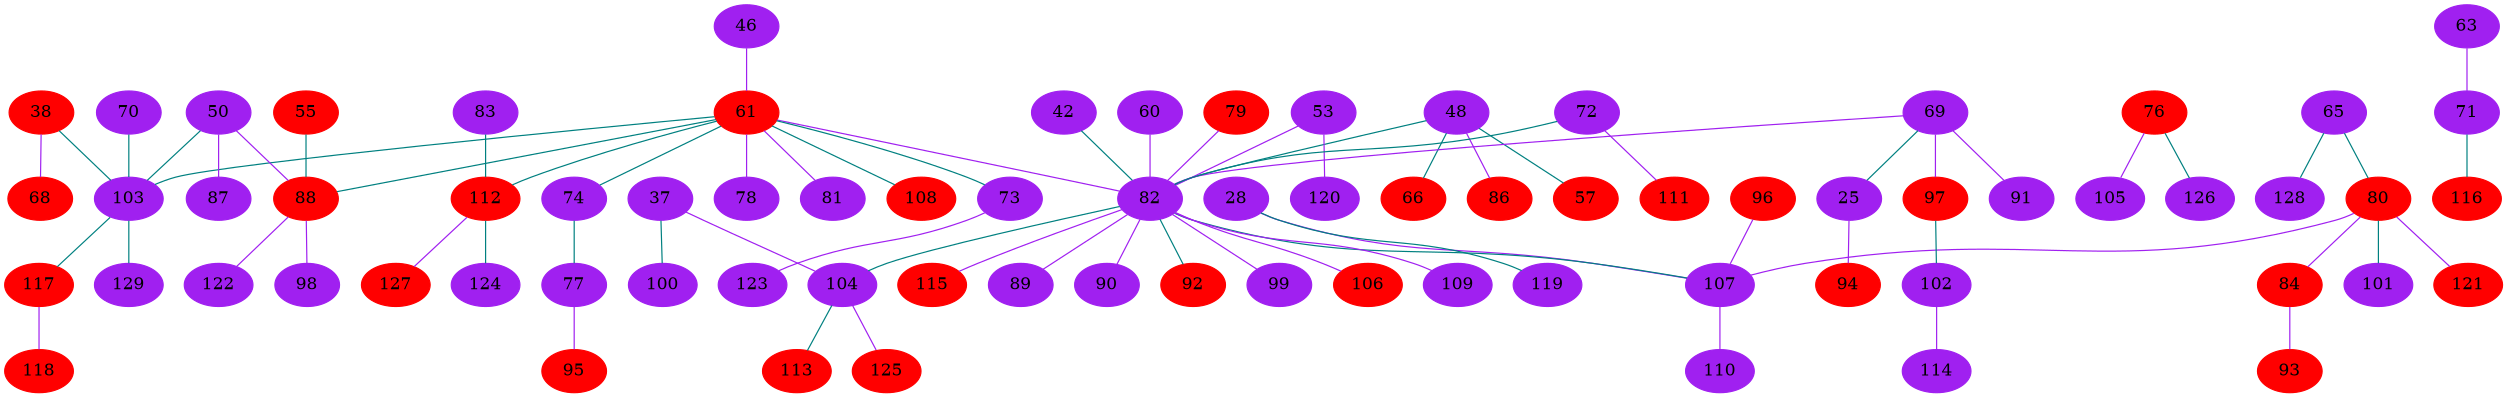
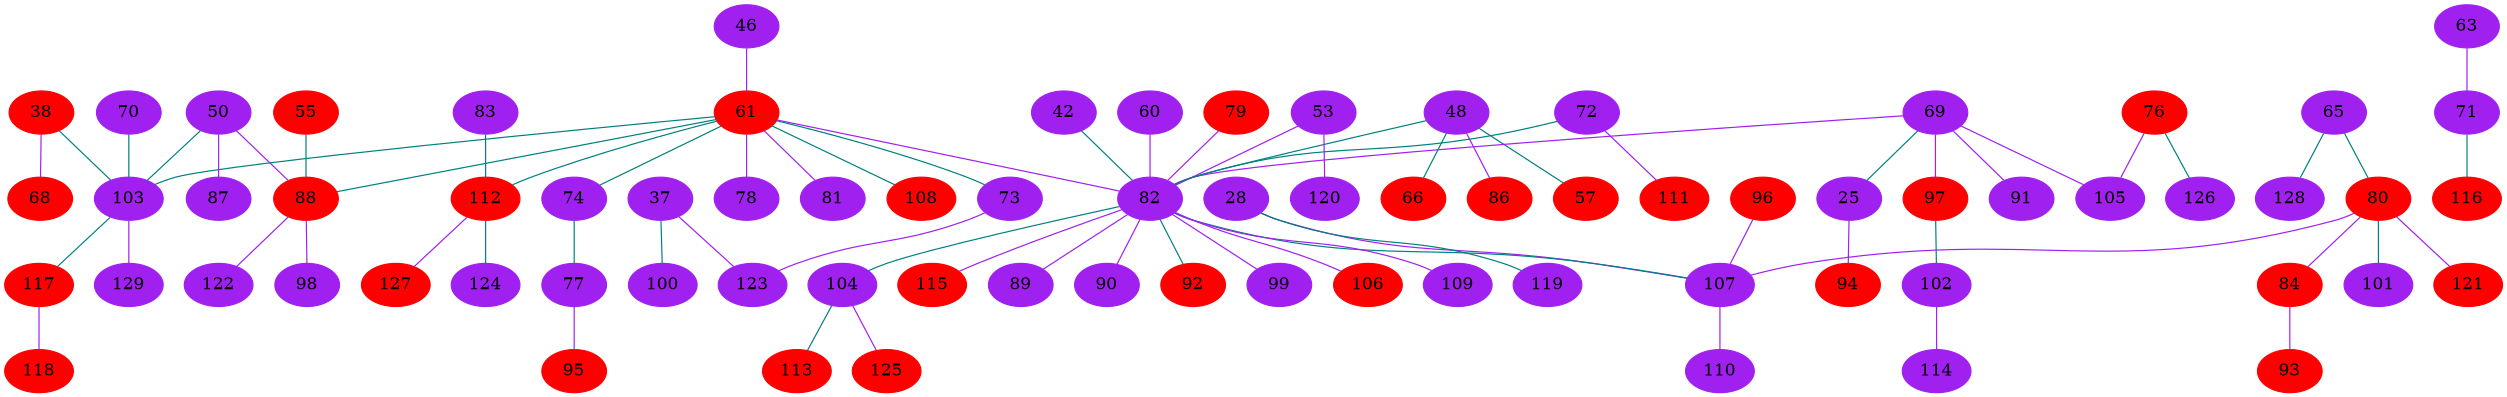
none -> (2022, 155)
(129, 242) -> (129, 242)
(750, 242) -> (706, 242)
